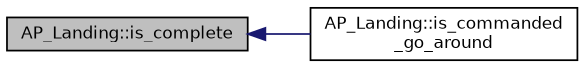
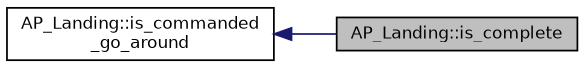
(288, 34) -> (314, 34)
